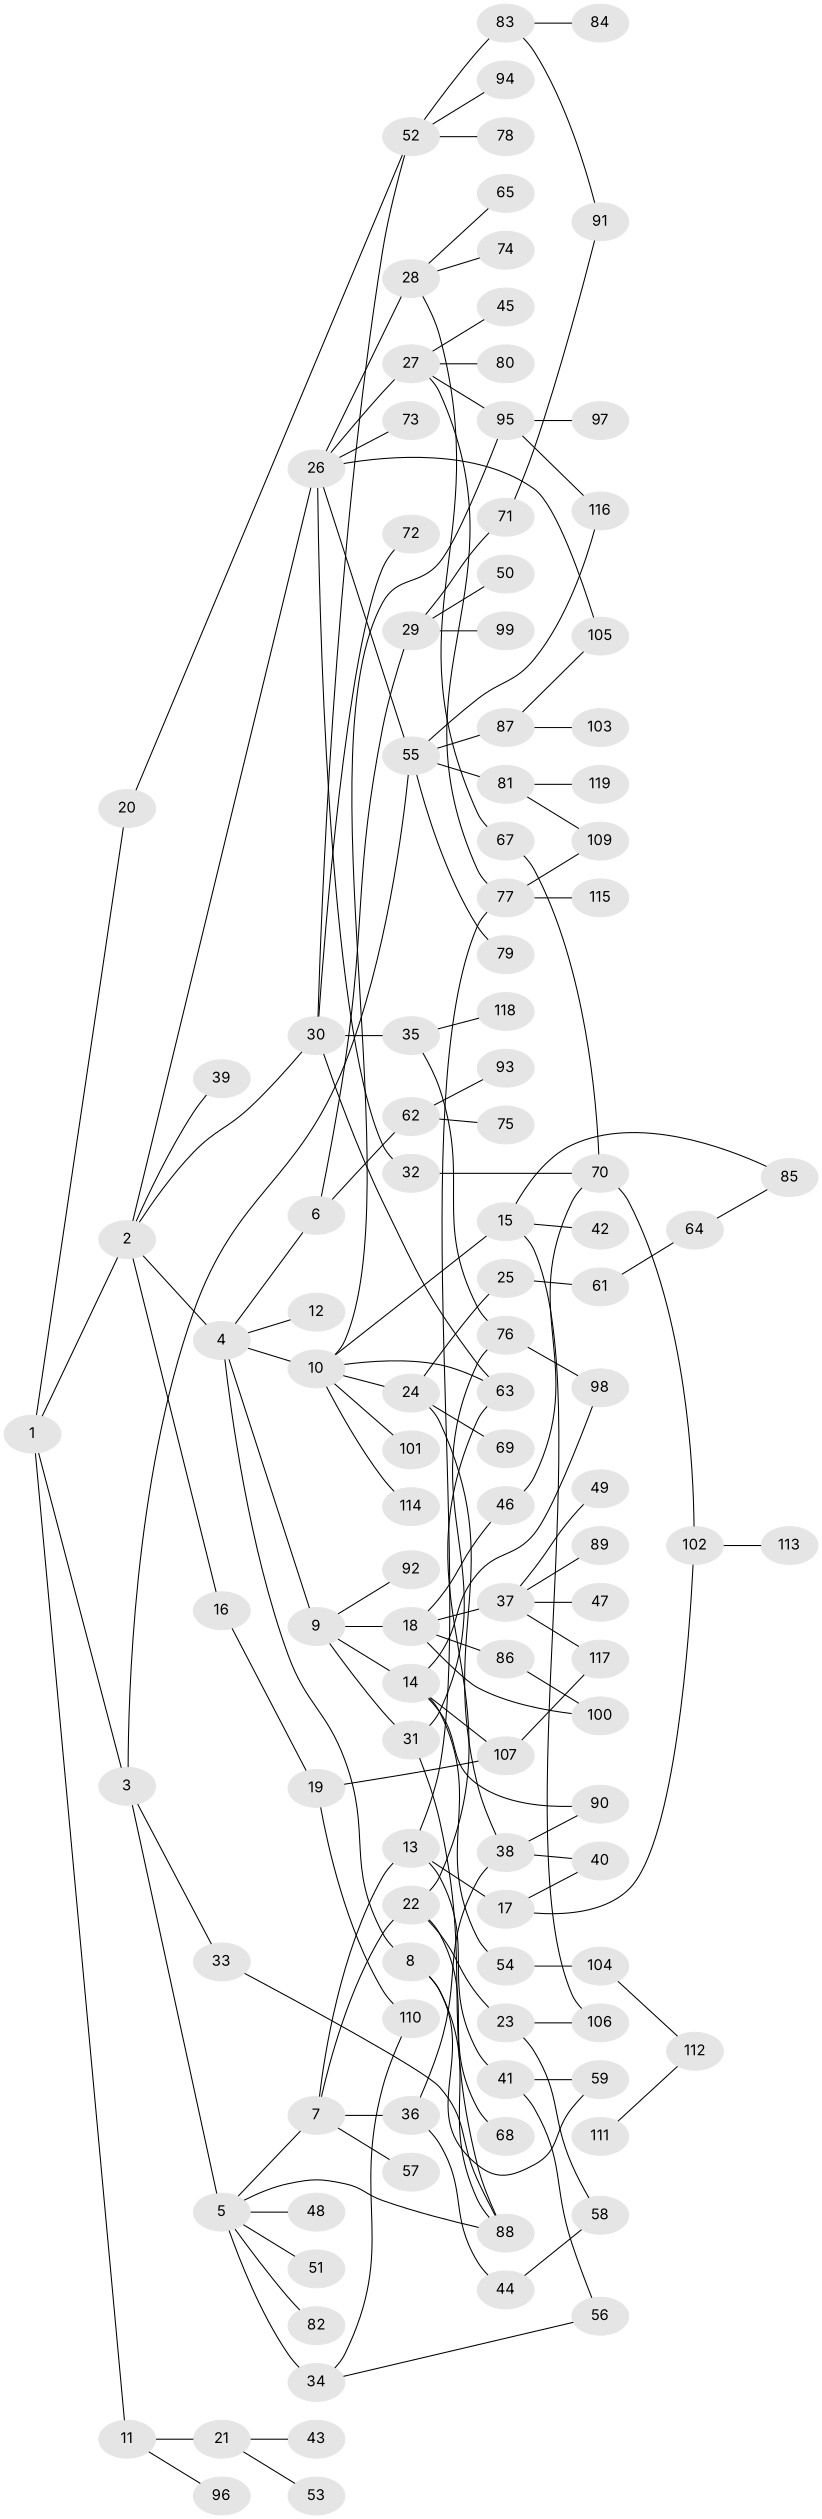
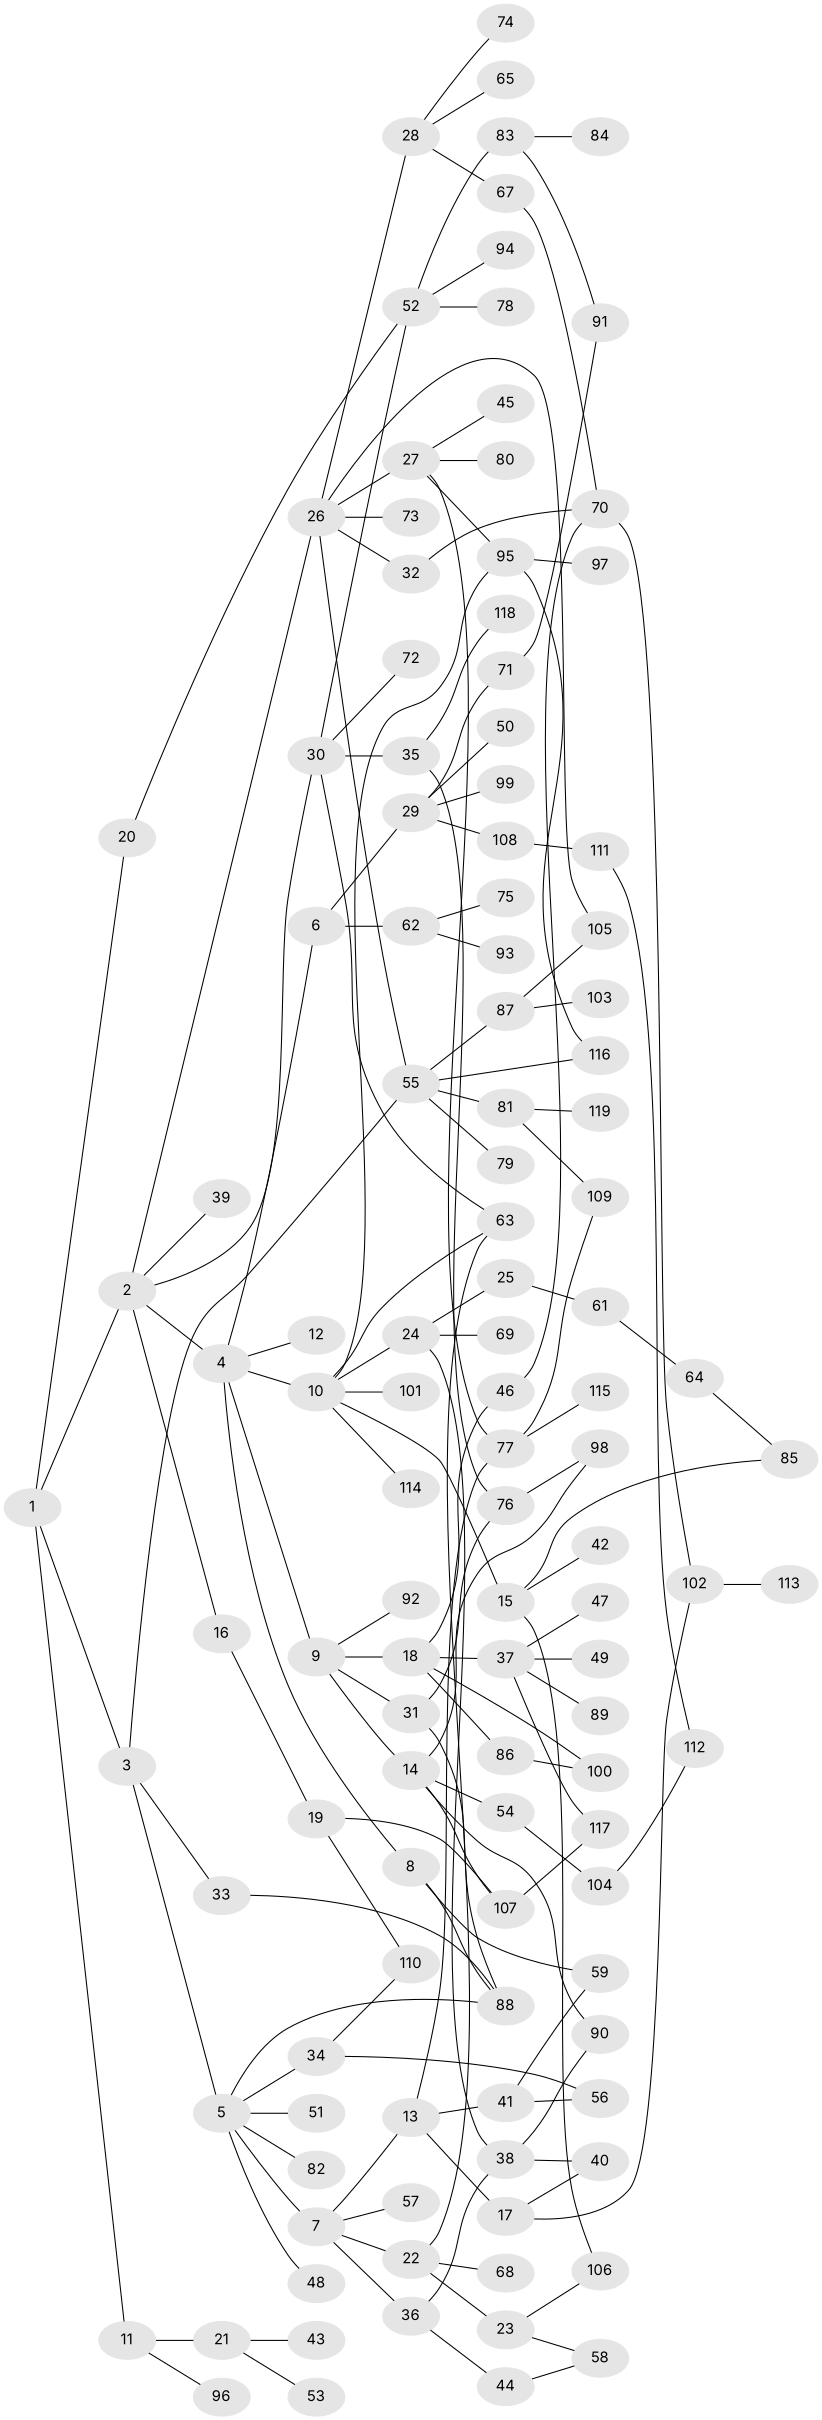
none -> (506, 841)
